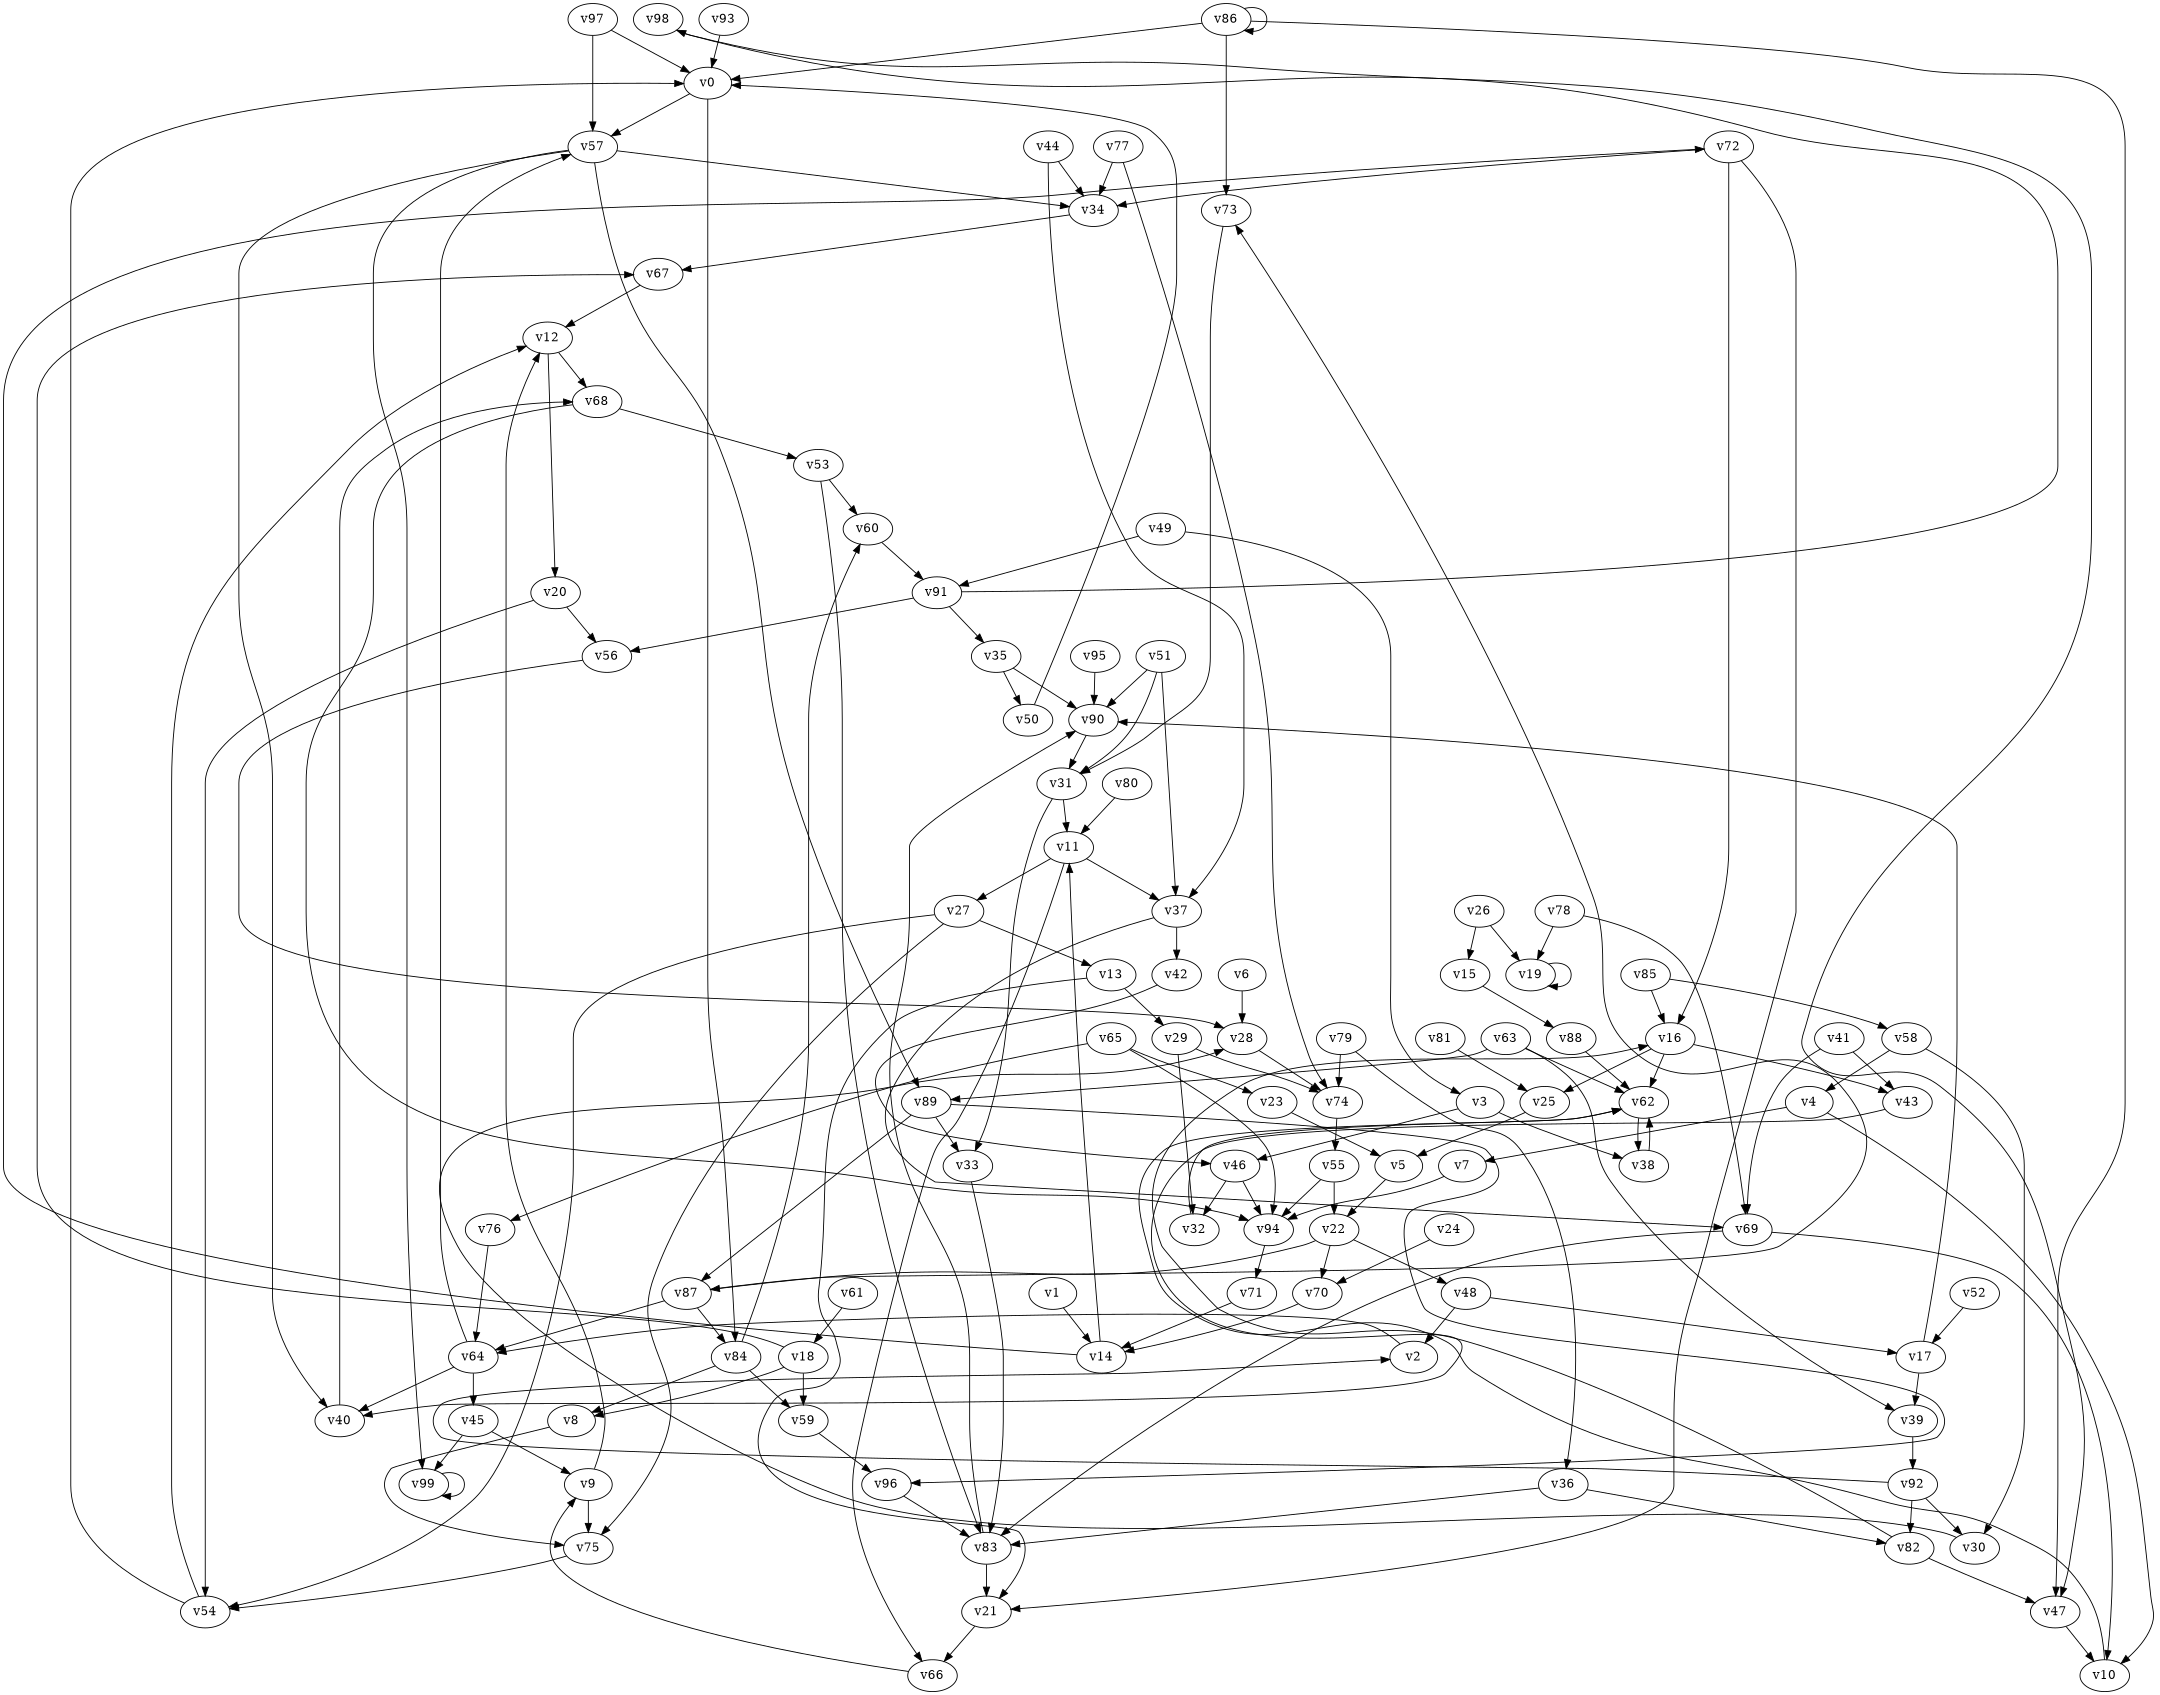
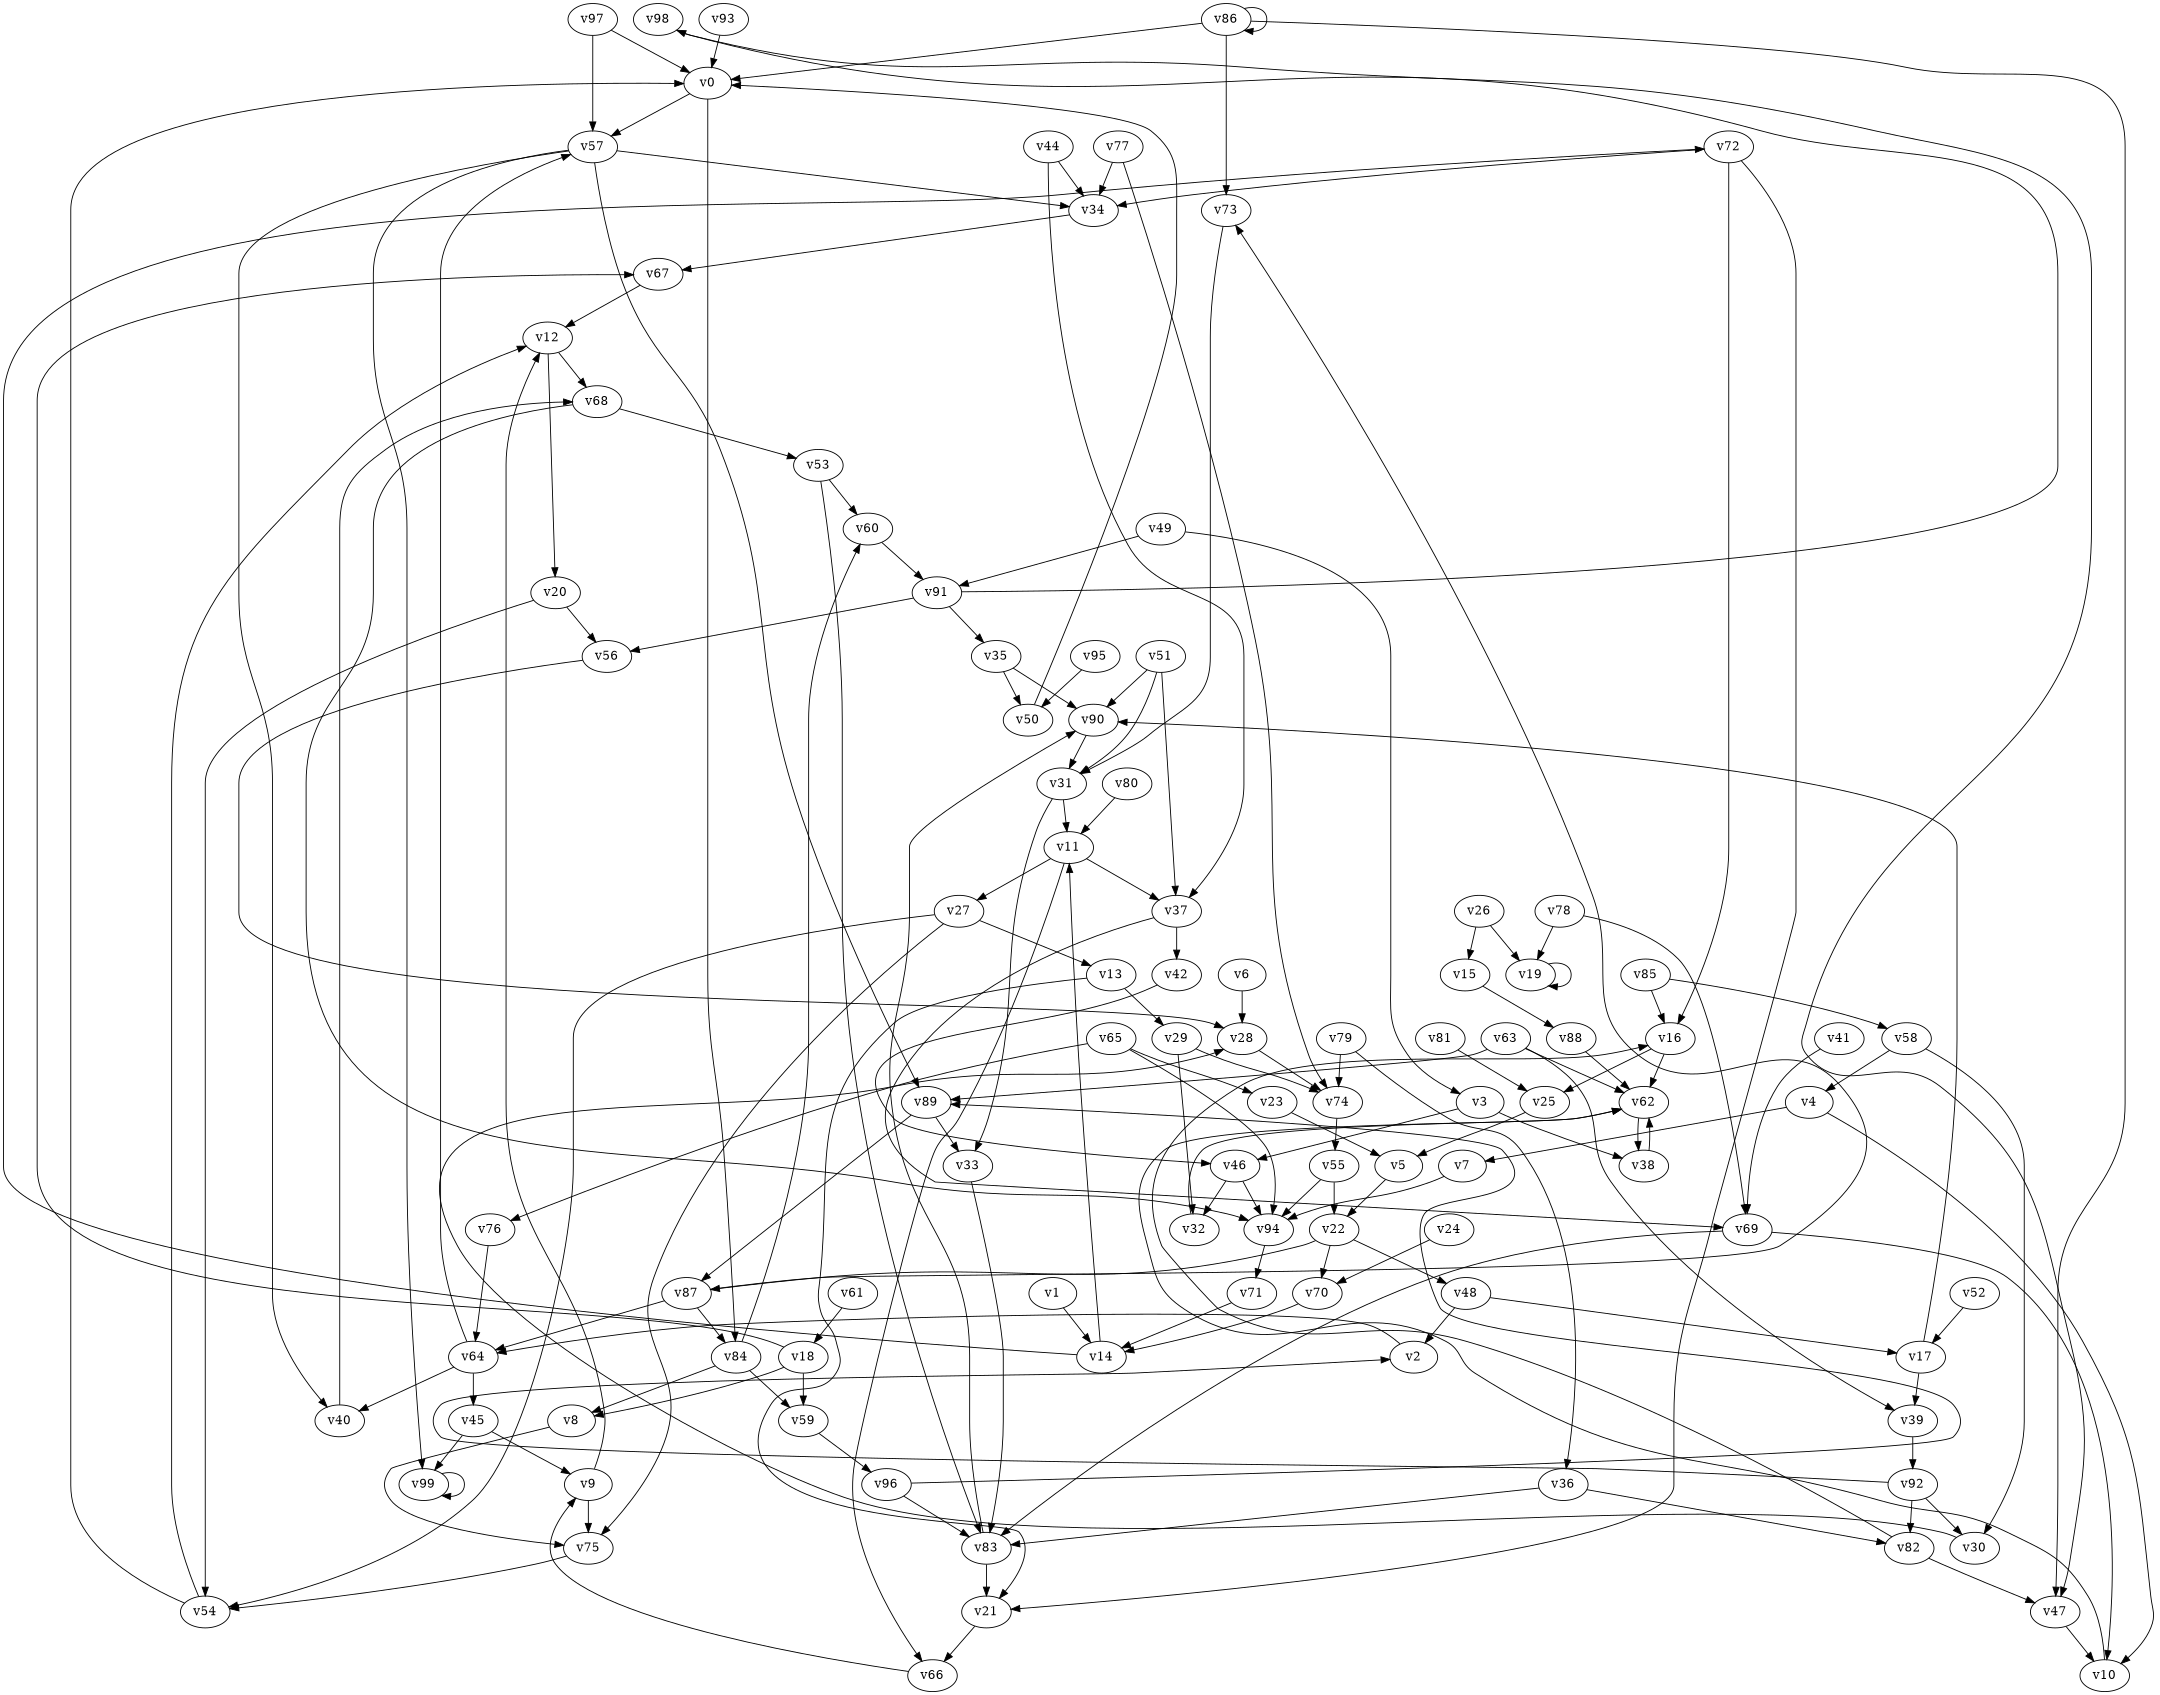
(1095, 684) -> (1065, 685)
(1907, 1102) -> none
(1766, 1365) -> (1849, 1375)
